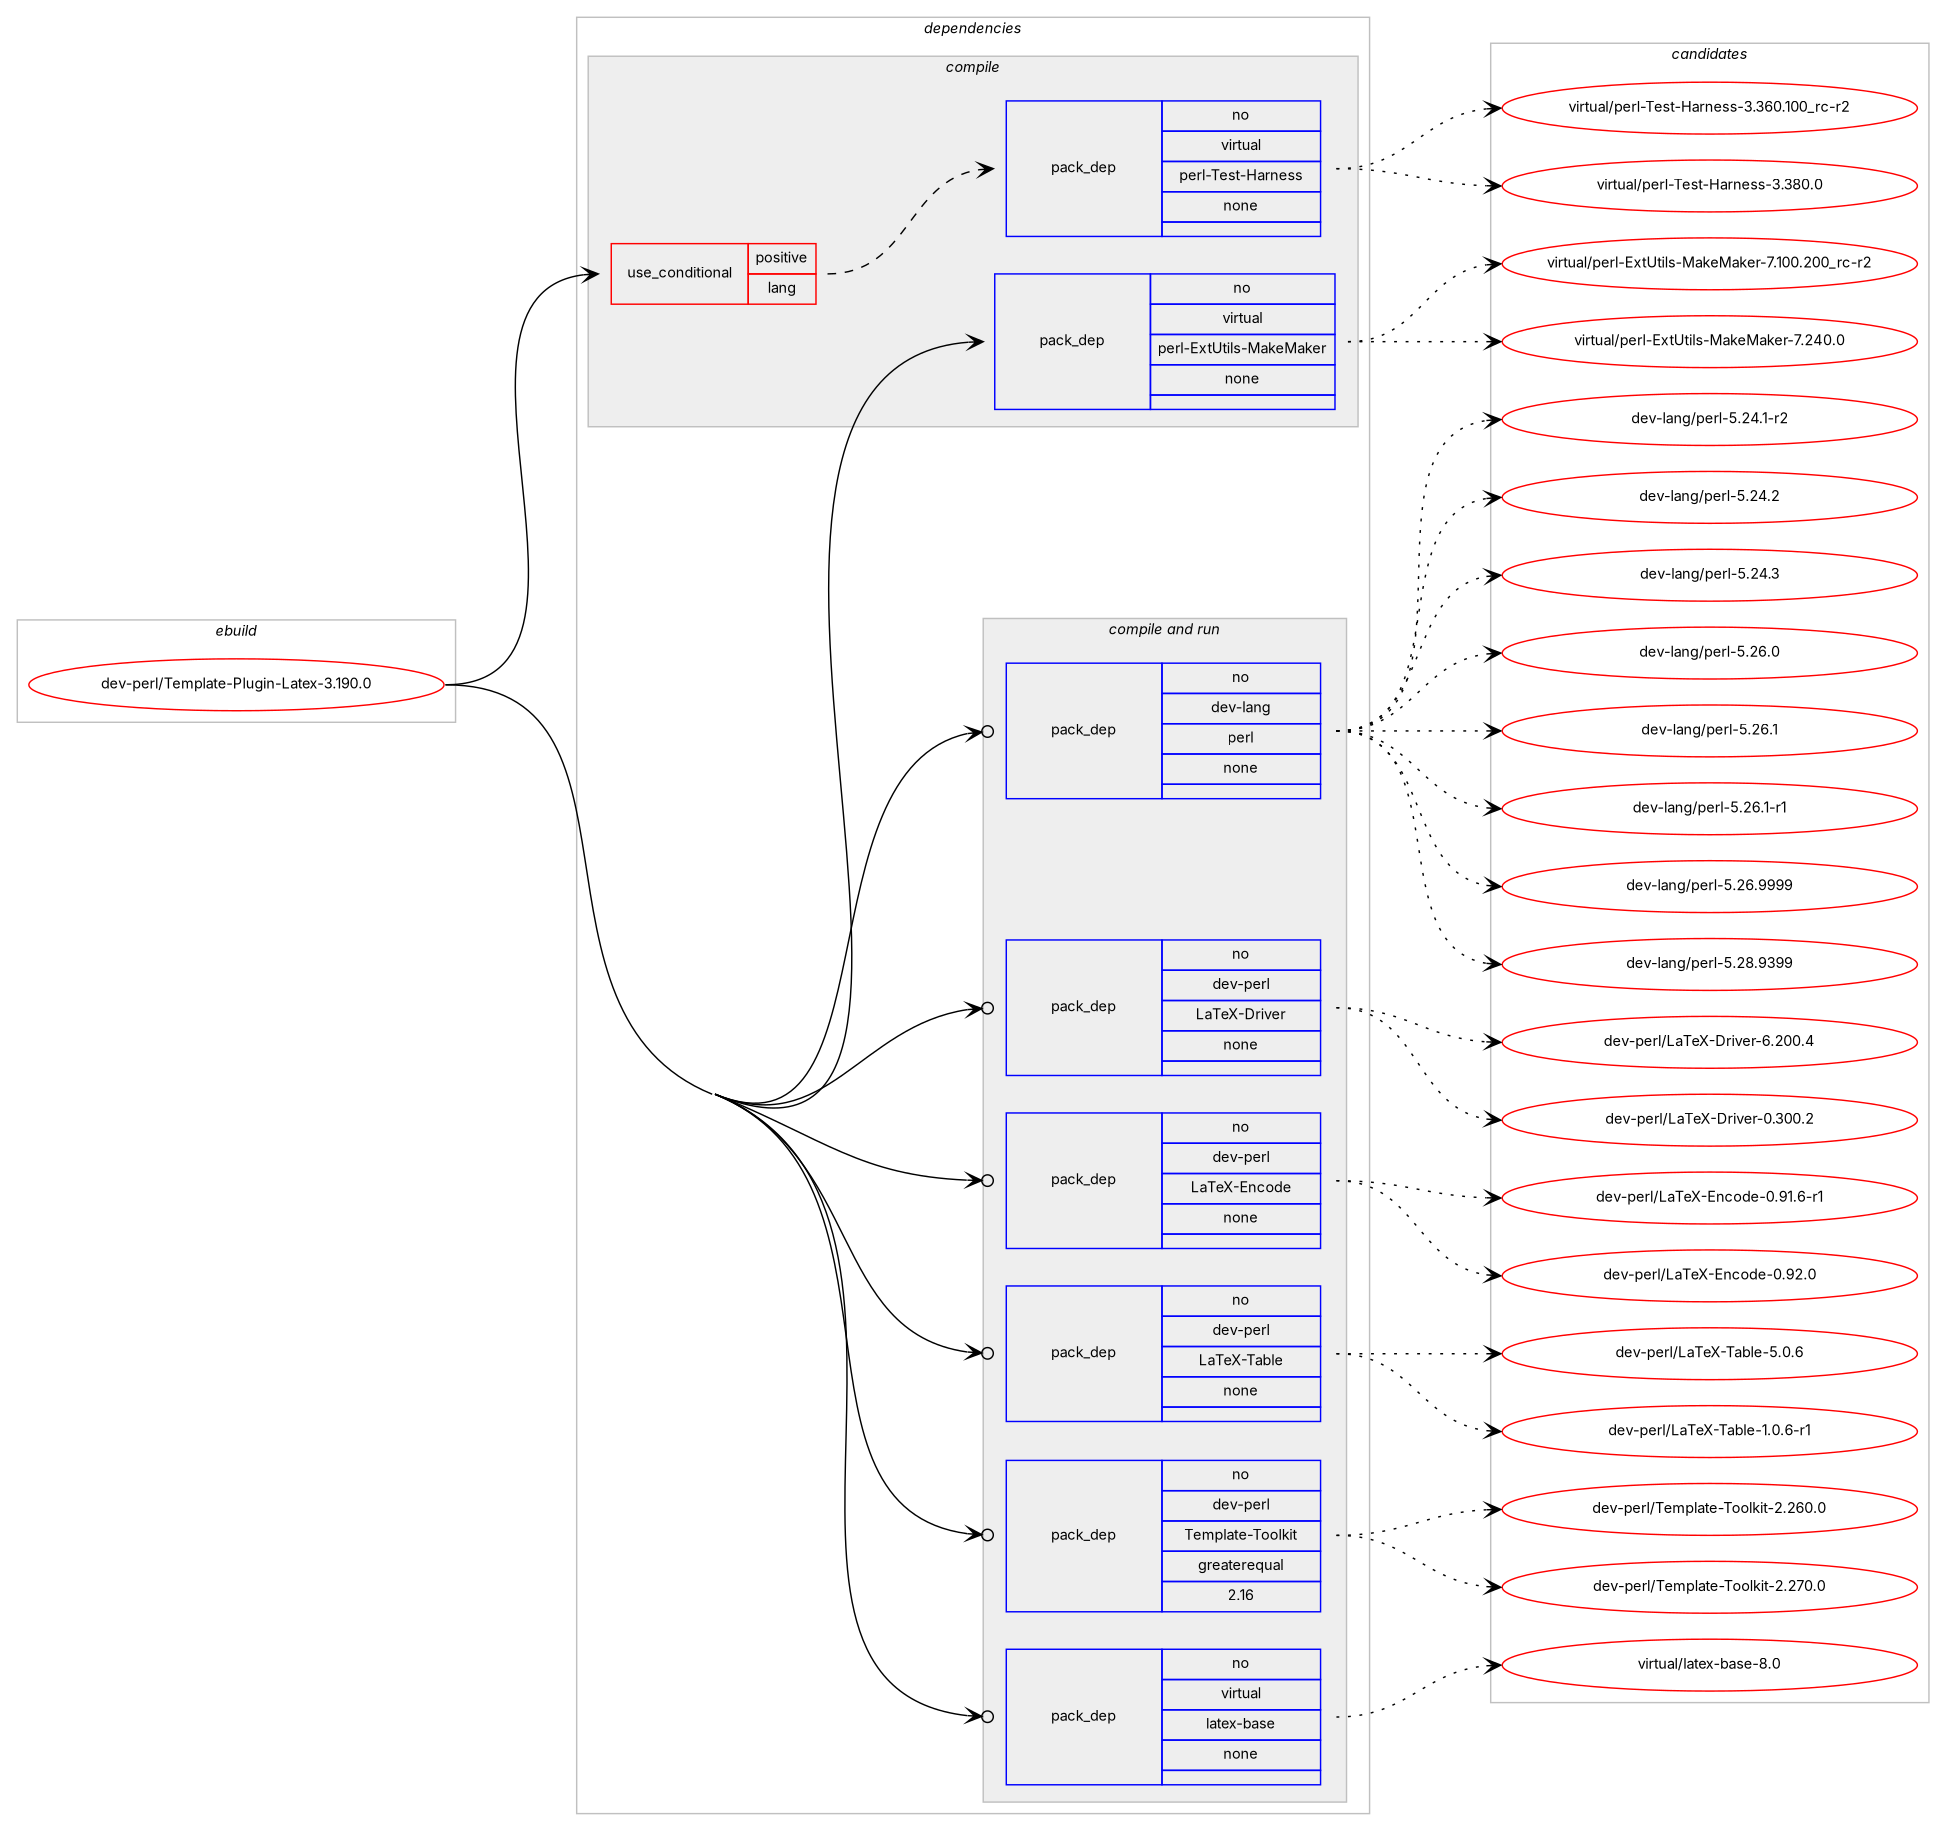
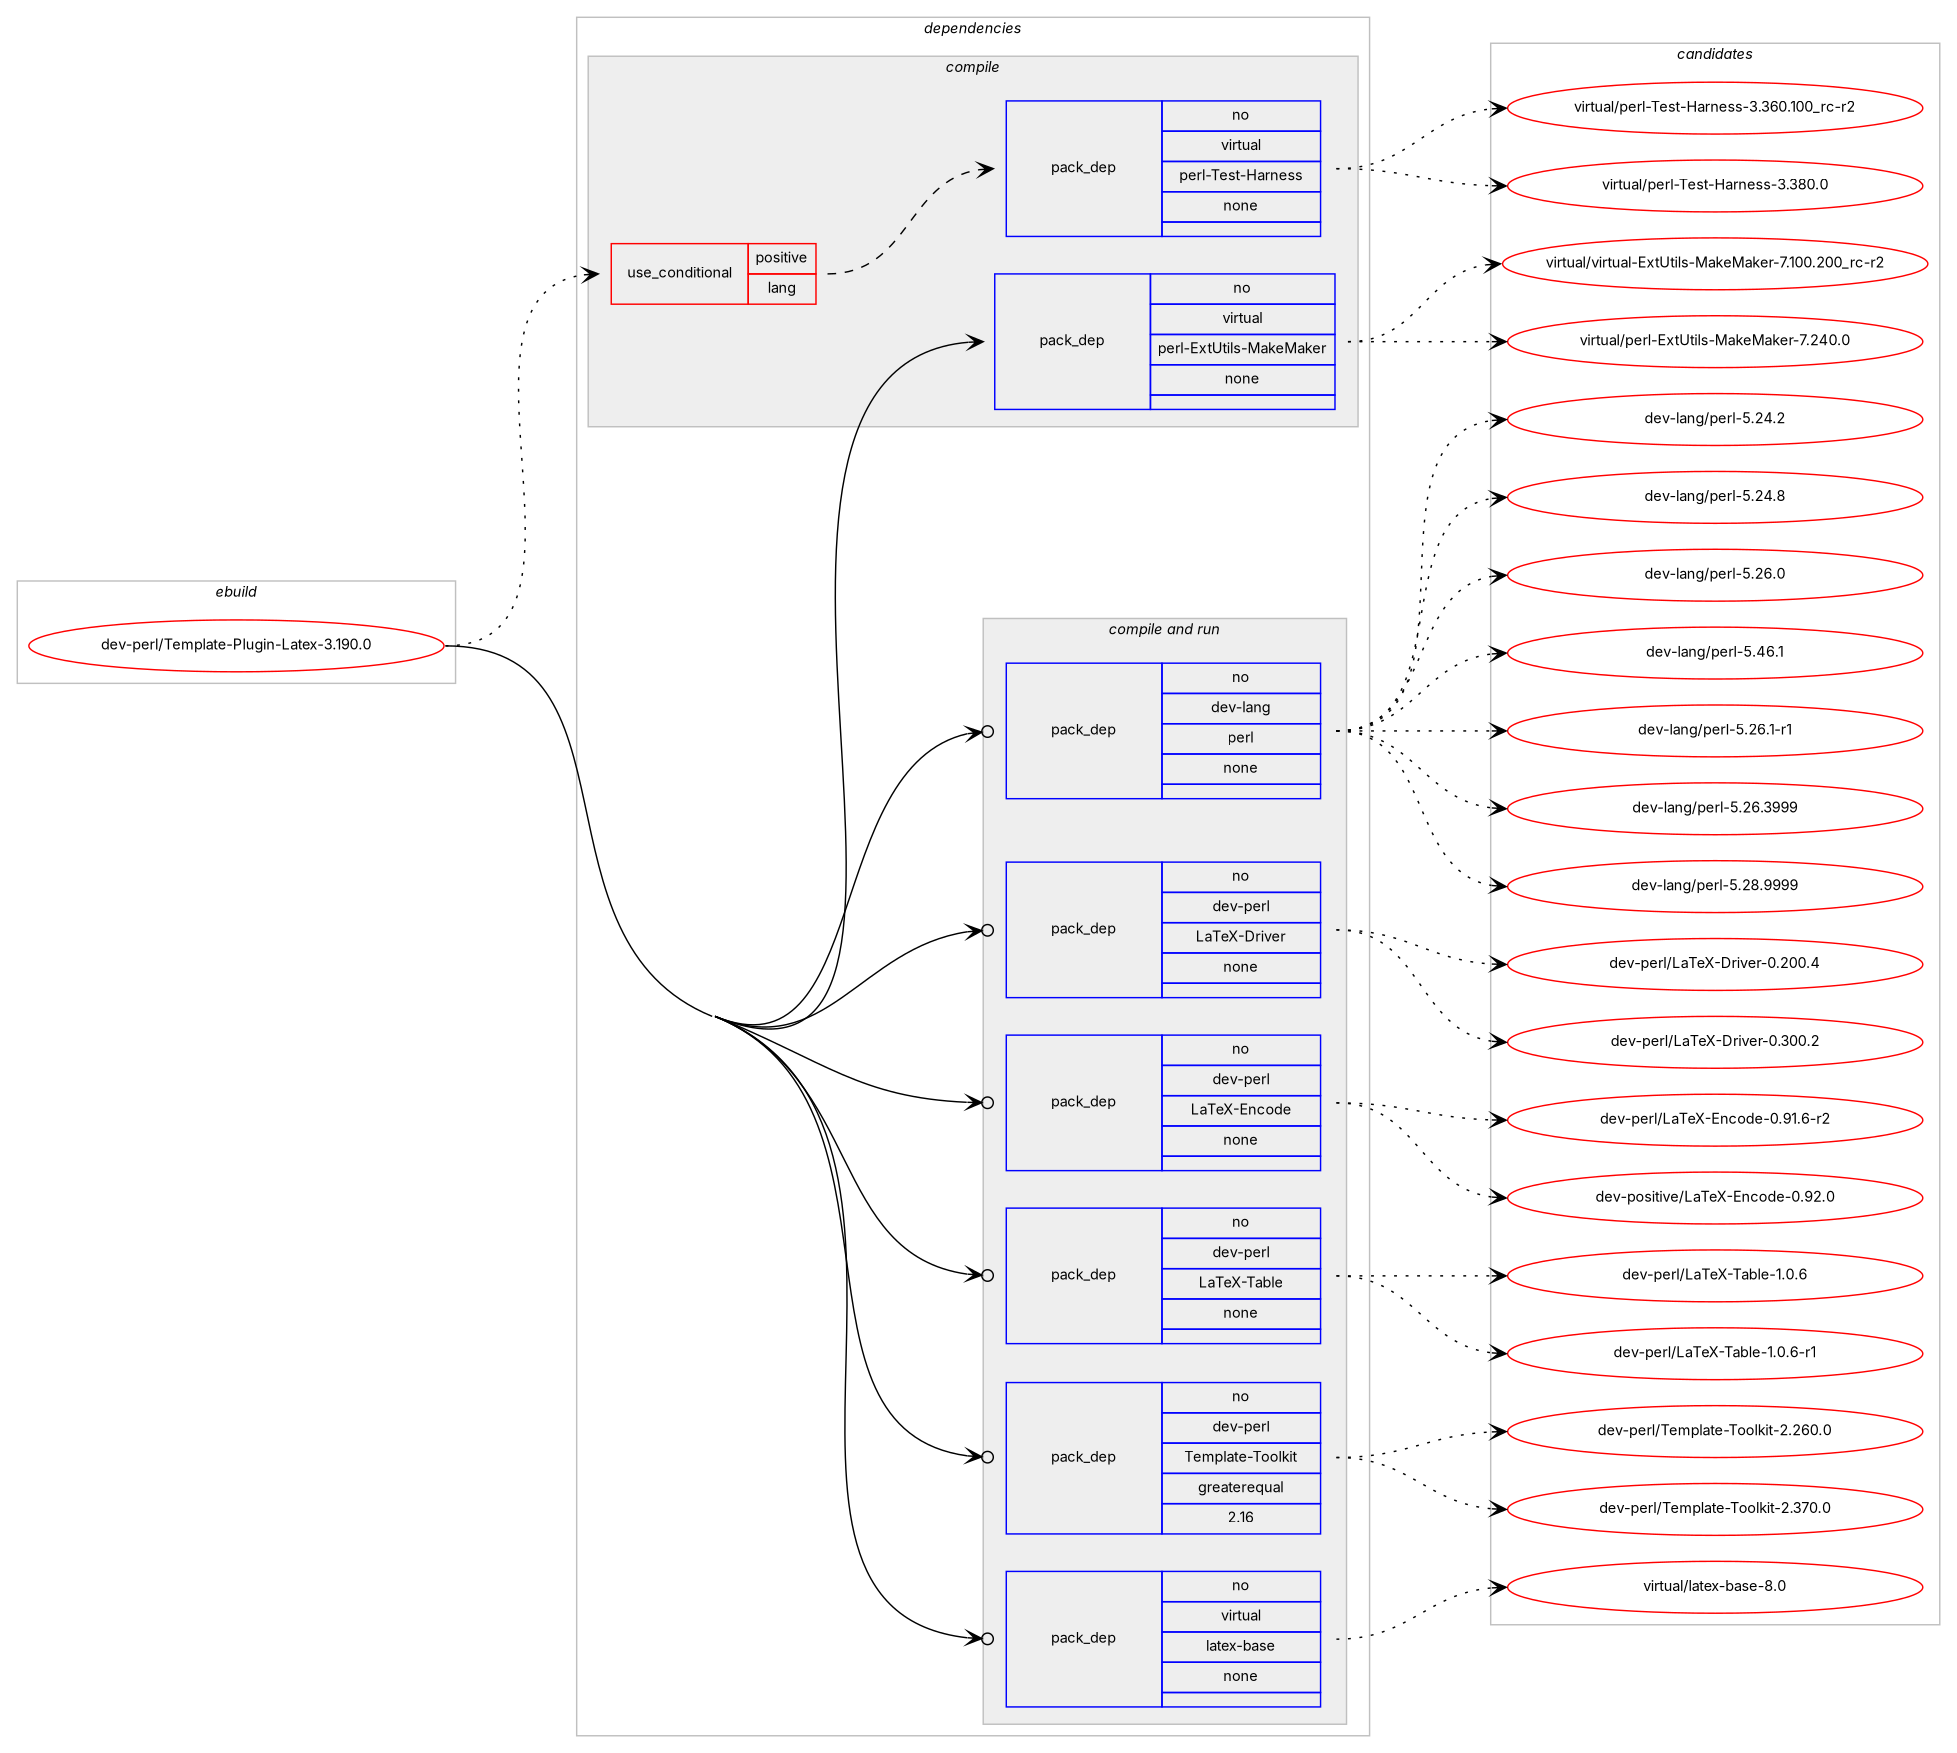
(1710, 264) -> (1715, 264)
(1710, 420) -> none
(523, 487) -> (522, 467)
(1710, 575) -> (1715, 497)
(1710, 731) -> (1715, 653)
(1710, 887) -> (1715, 809)
(1710, 964) -> (1715, 887)
(1710, 1042) -> (1715, 964)
(1710, 1198) -> (1715, 1120)
(1710, 1276) -> (1715, 1198)
(1710, 1354) -> (1715, 1276)
(1710, 1587) -> (1715, 1509)
